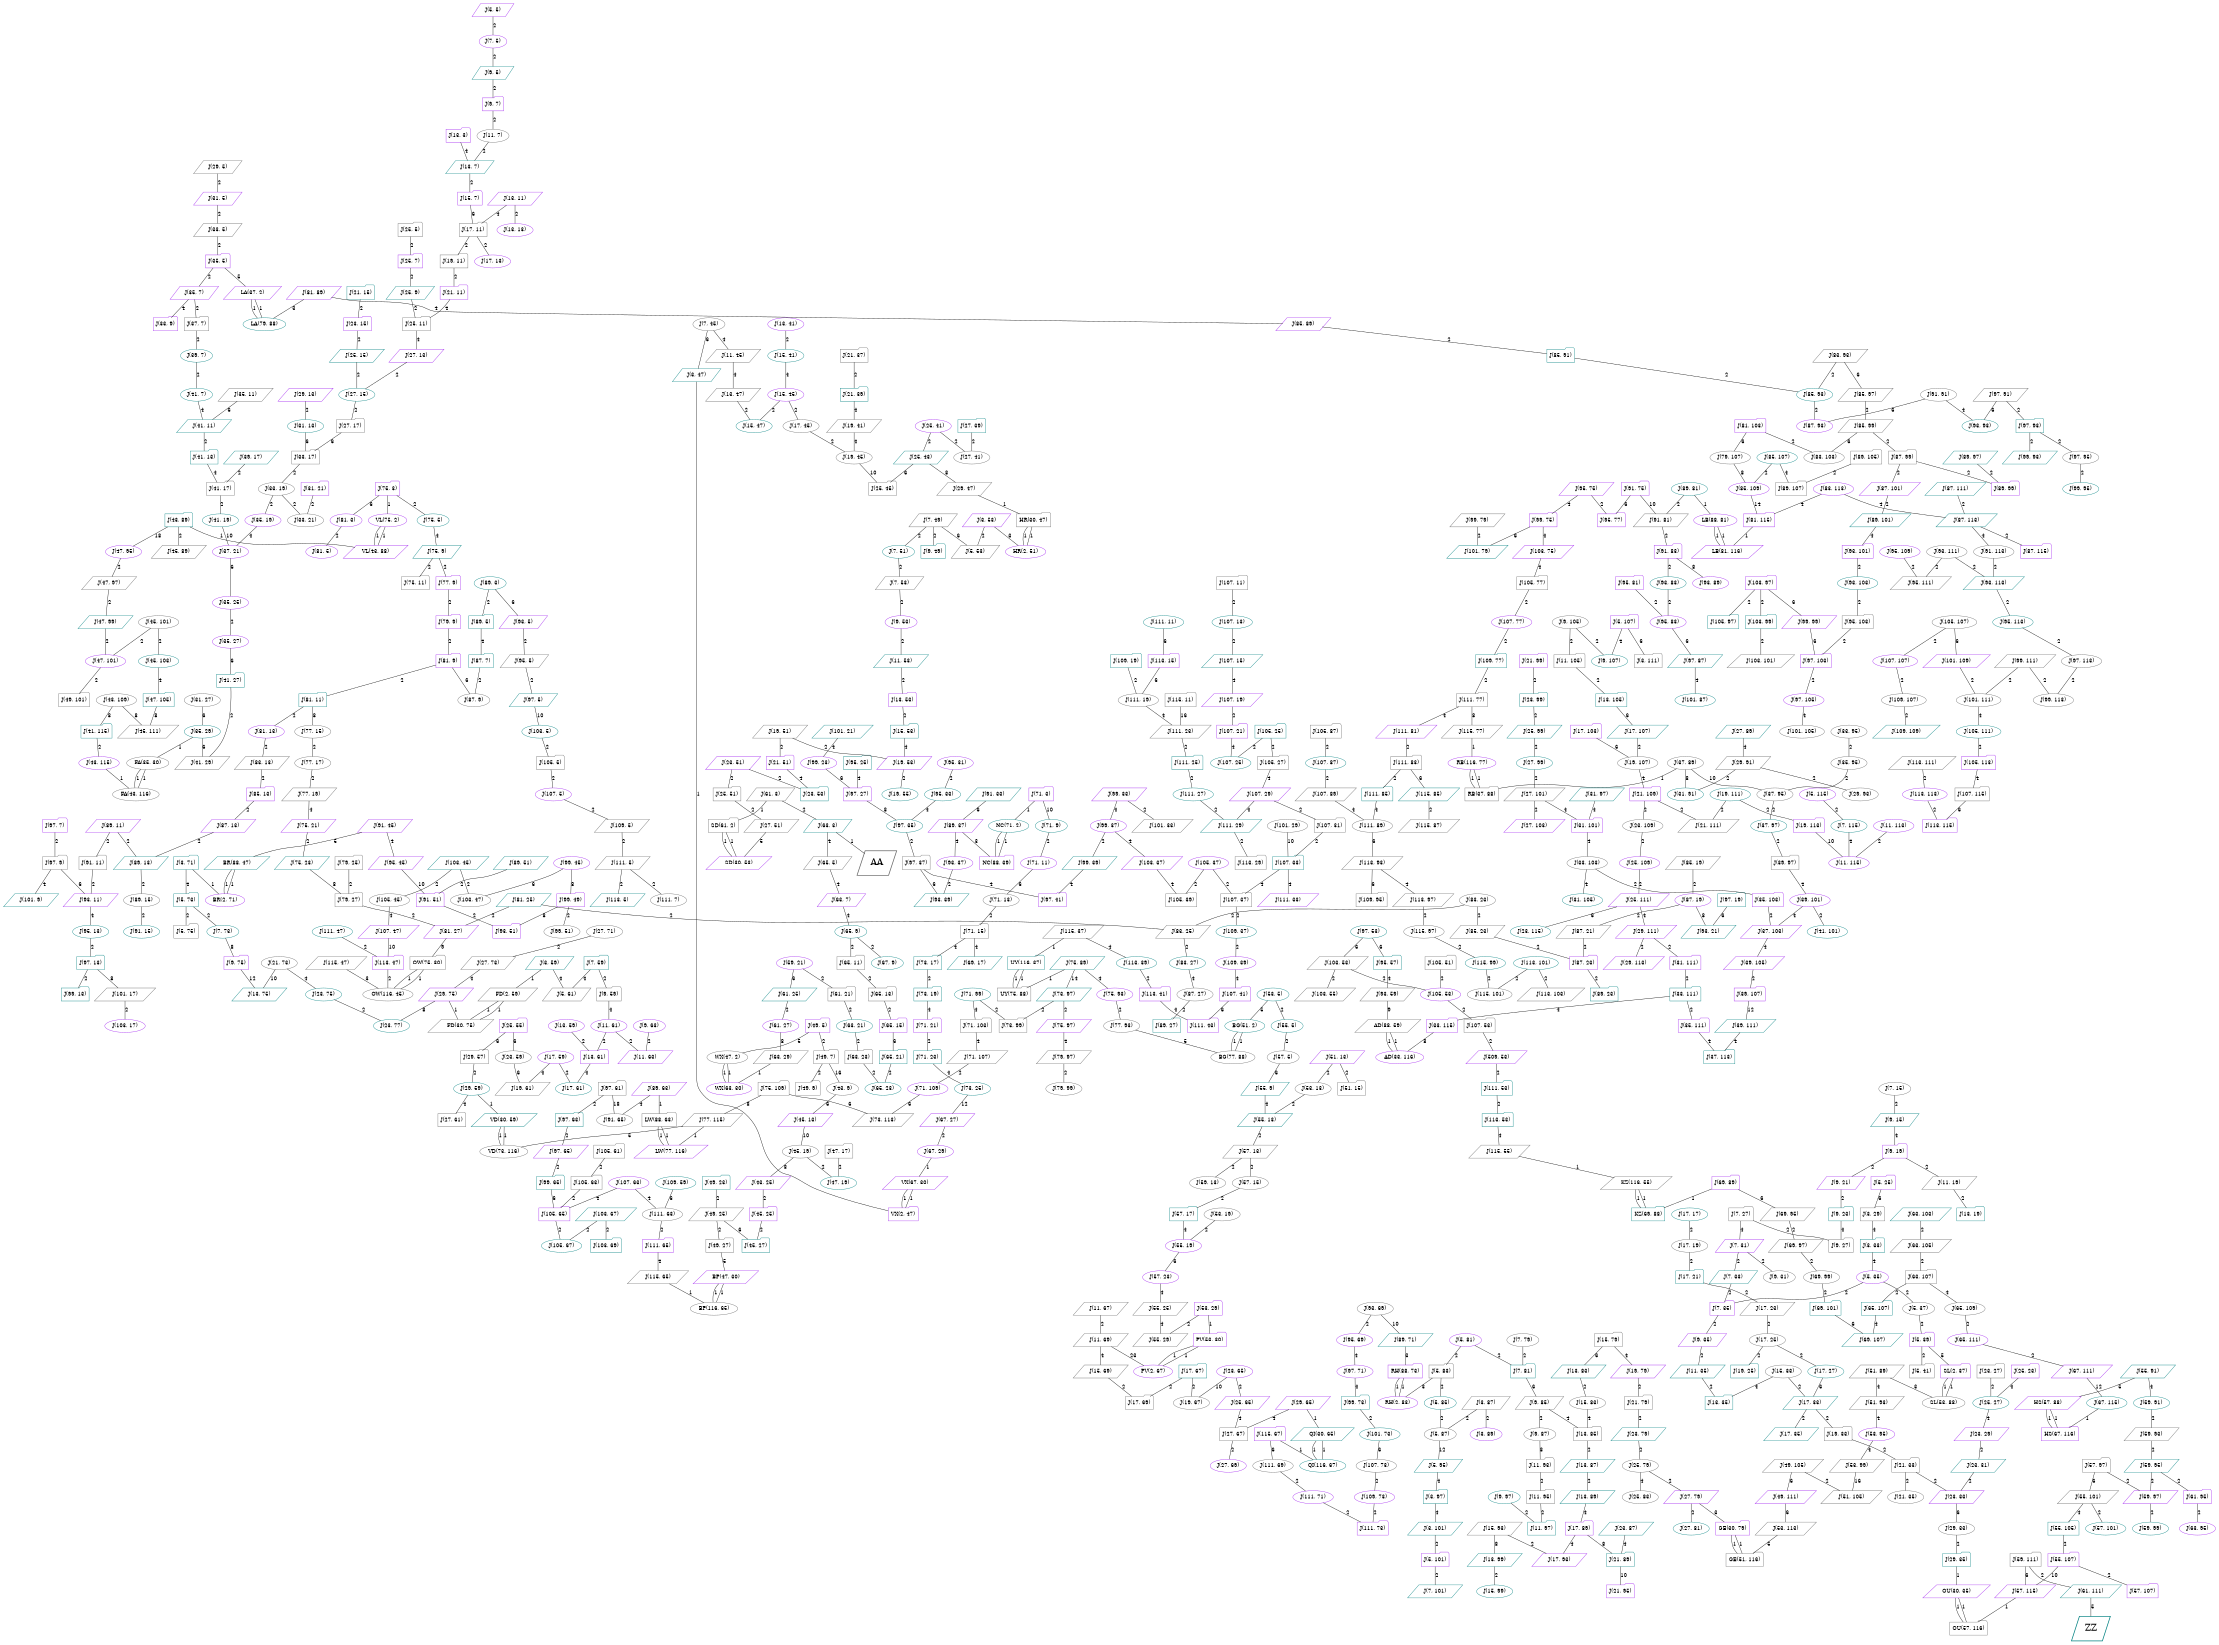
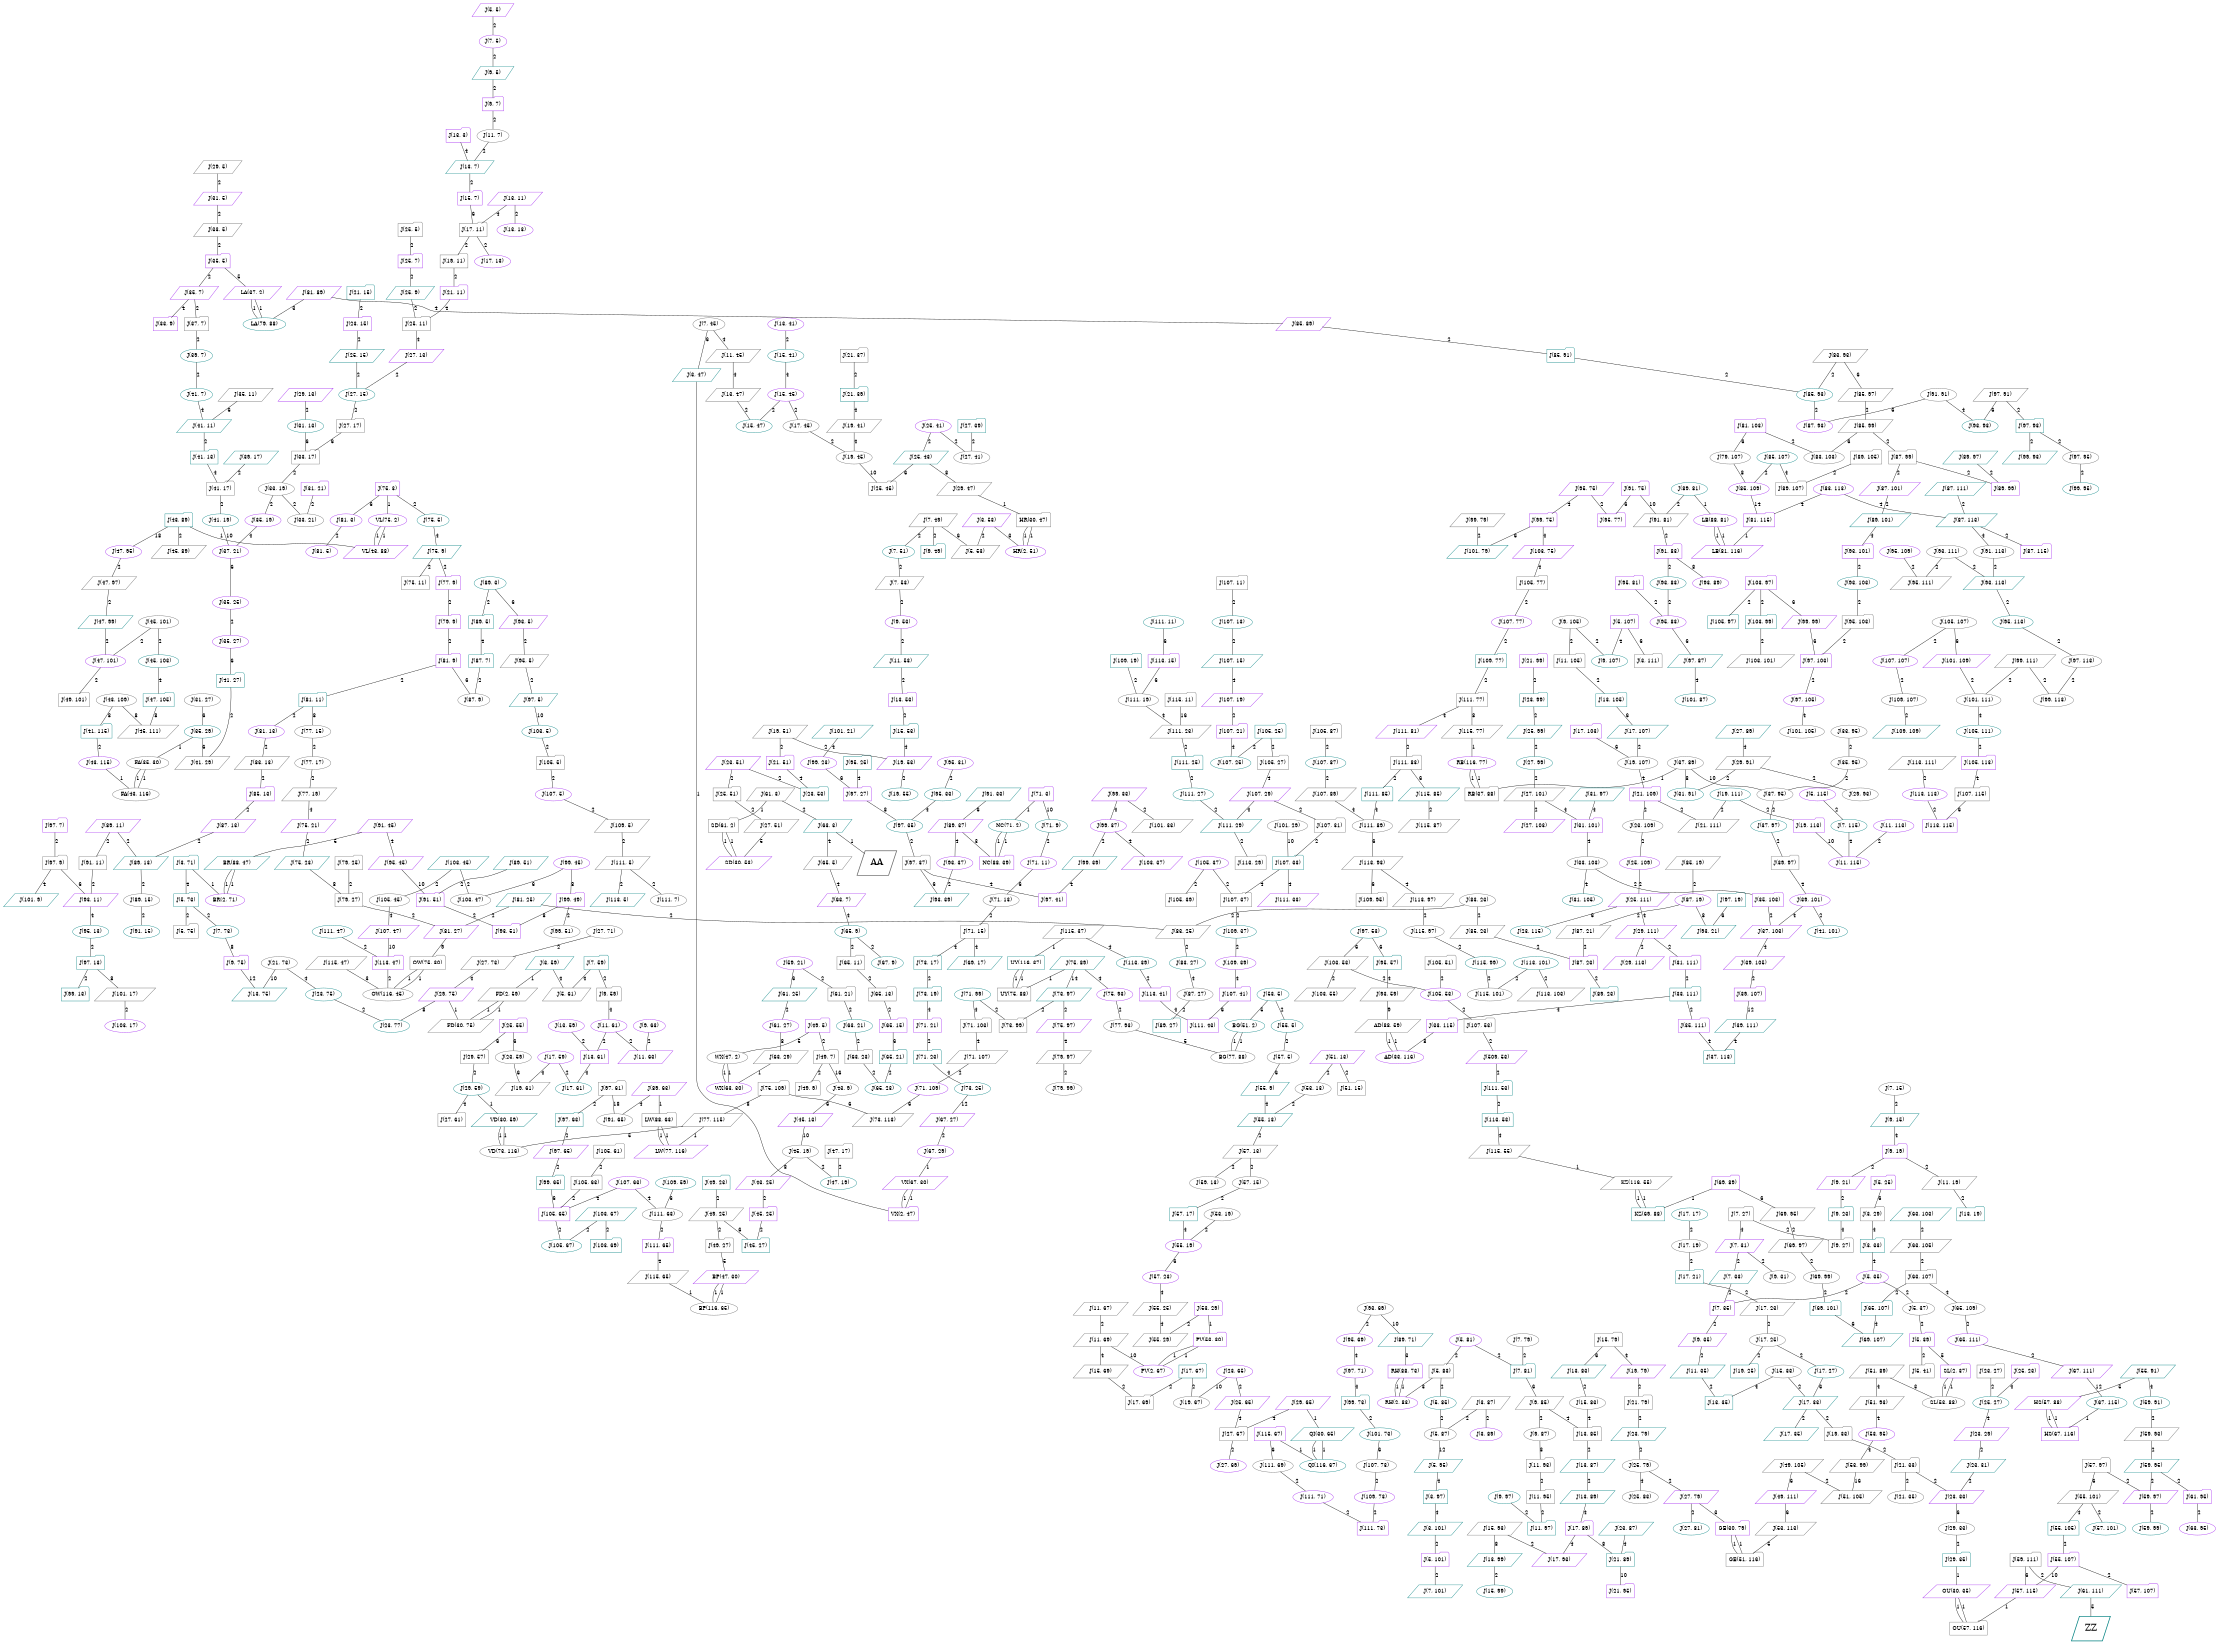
(1167, 882) -> none
(1133, 1356) -> (1133, 1356)
